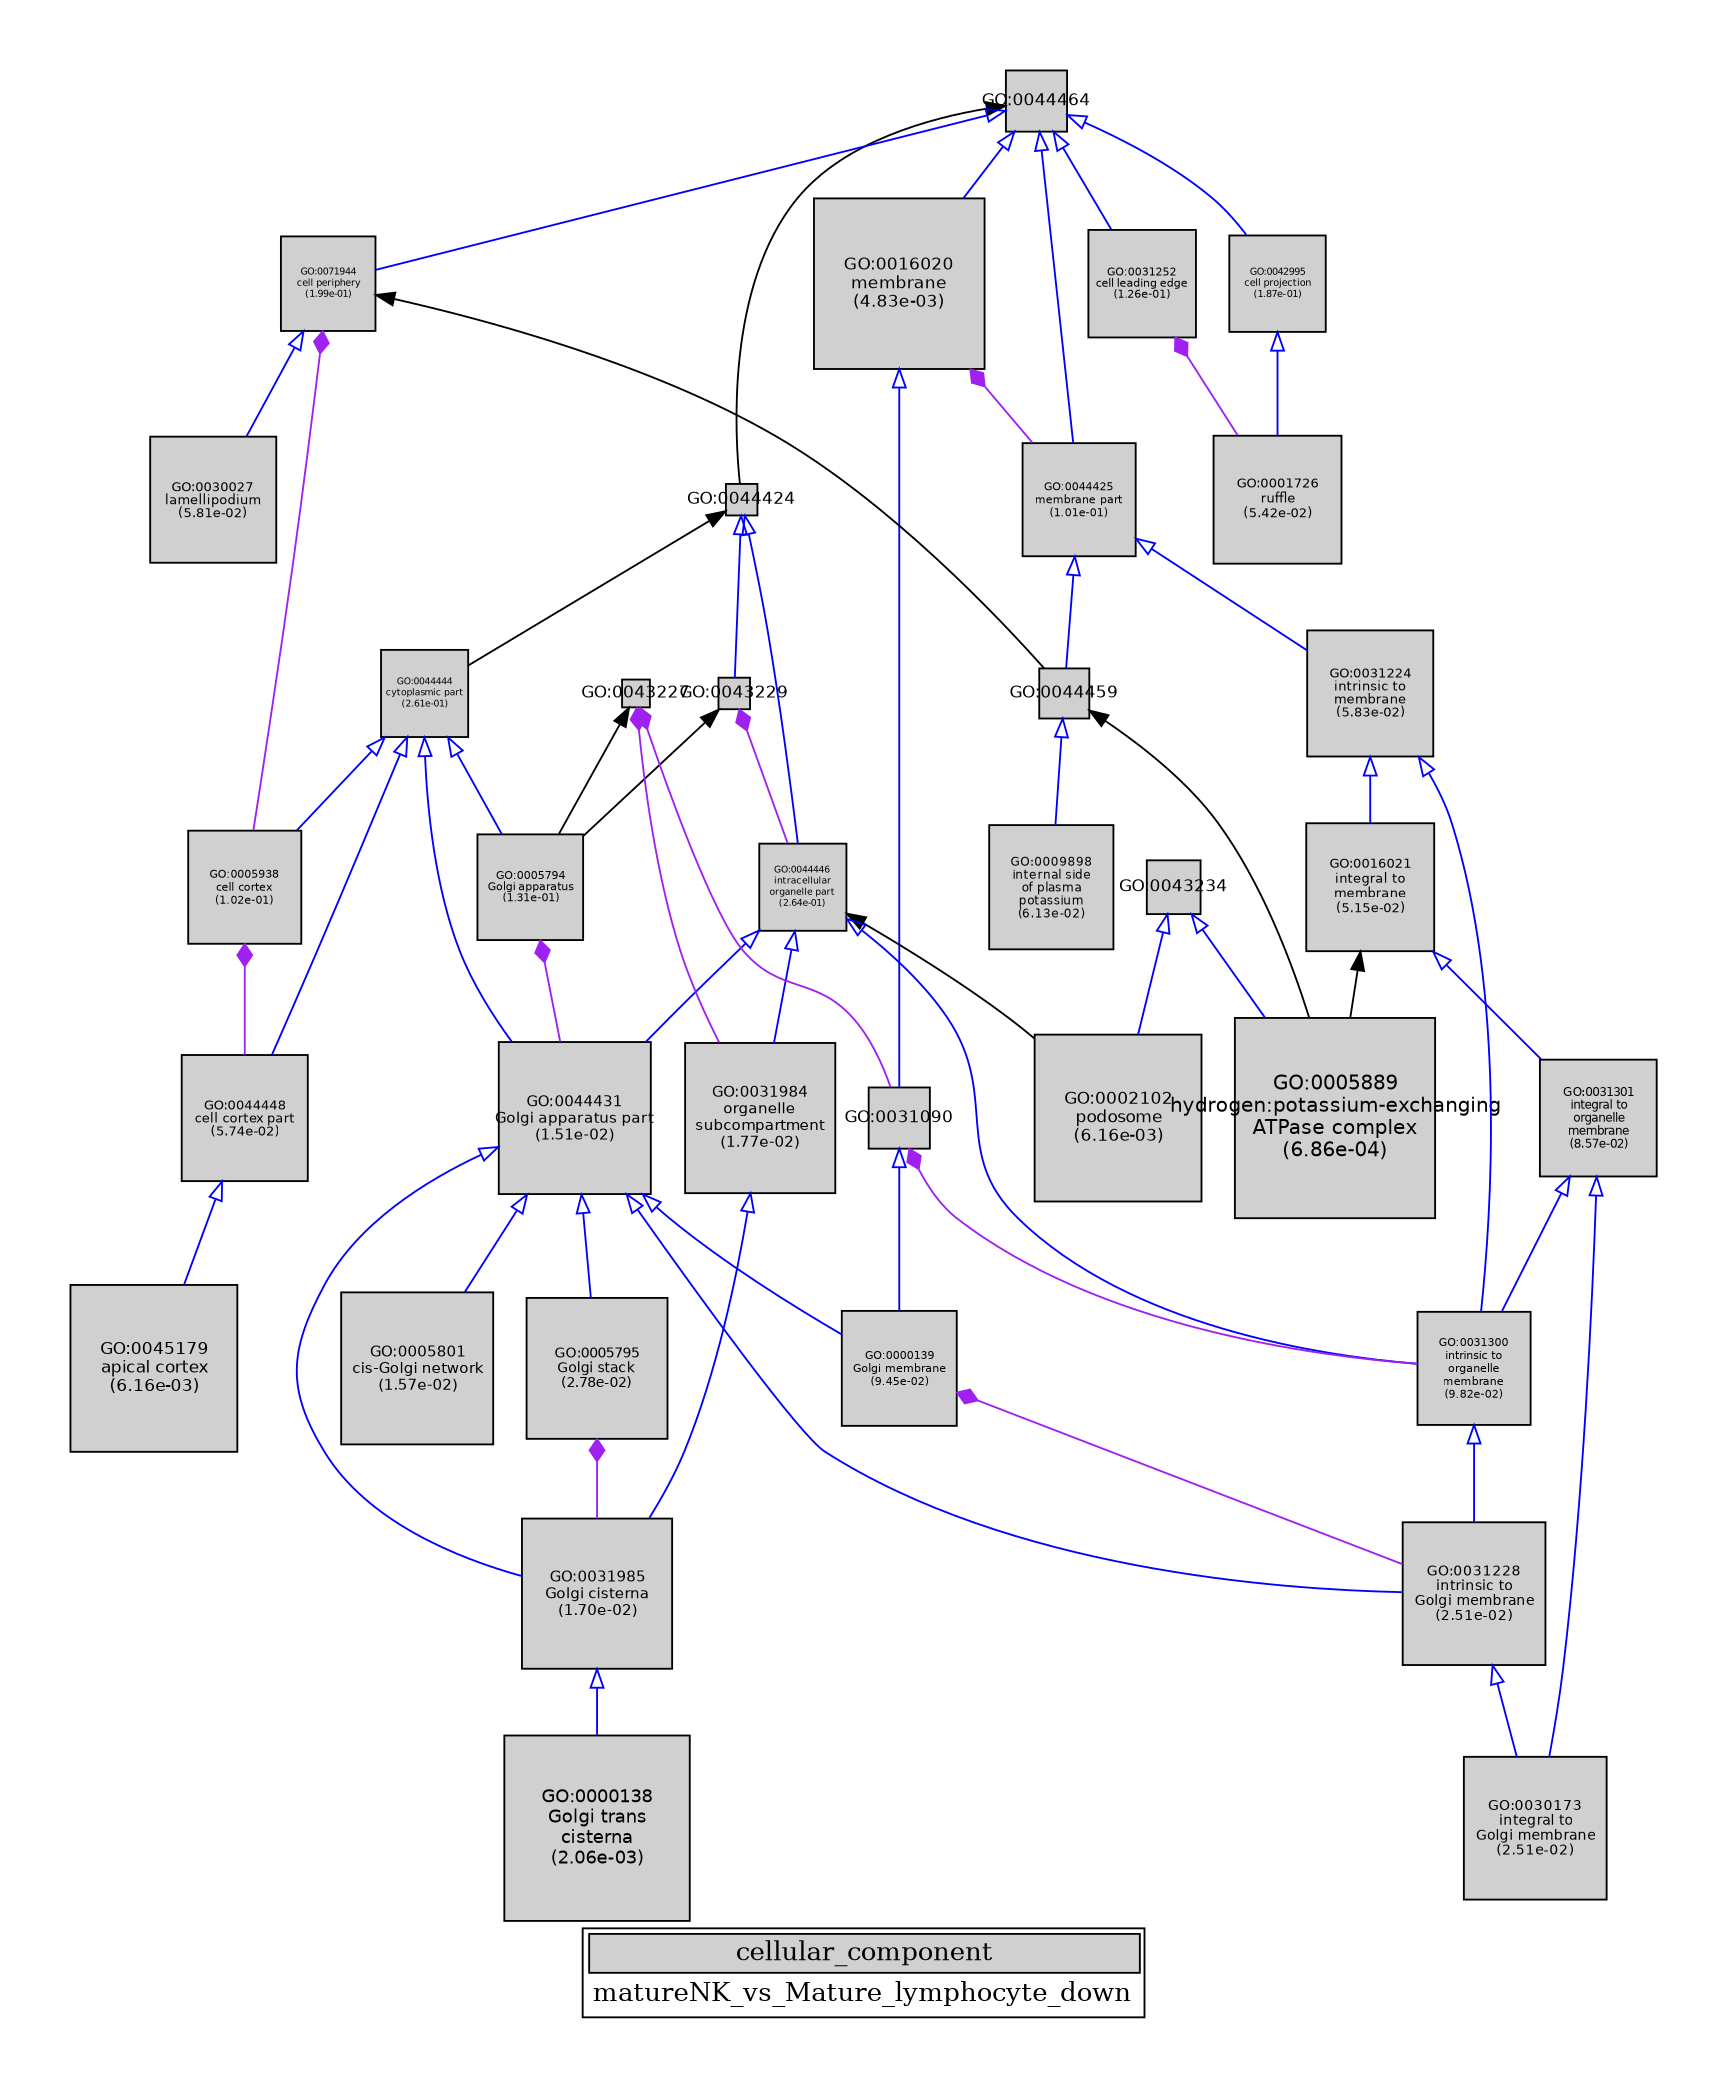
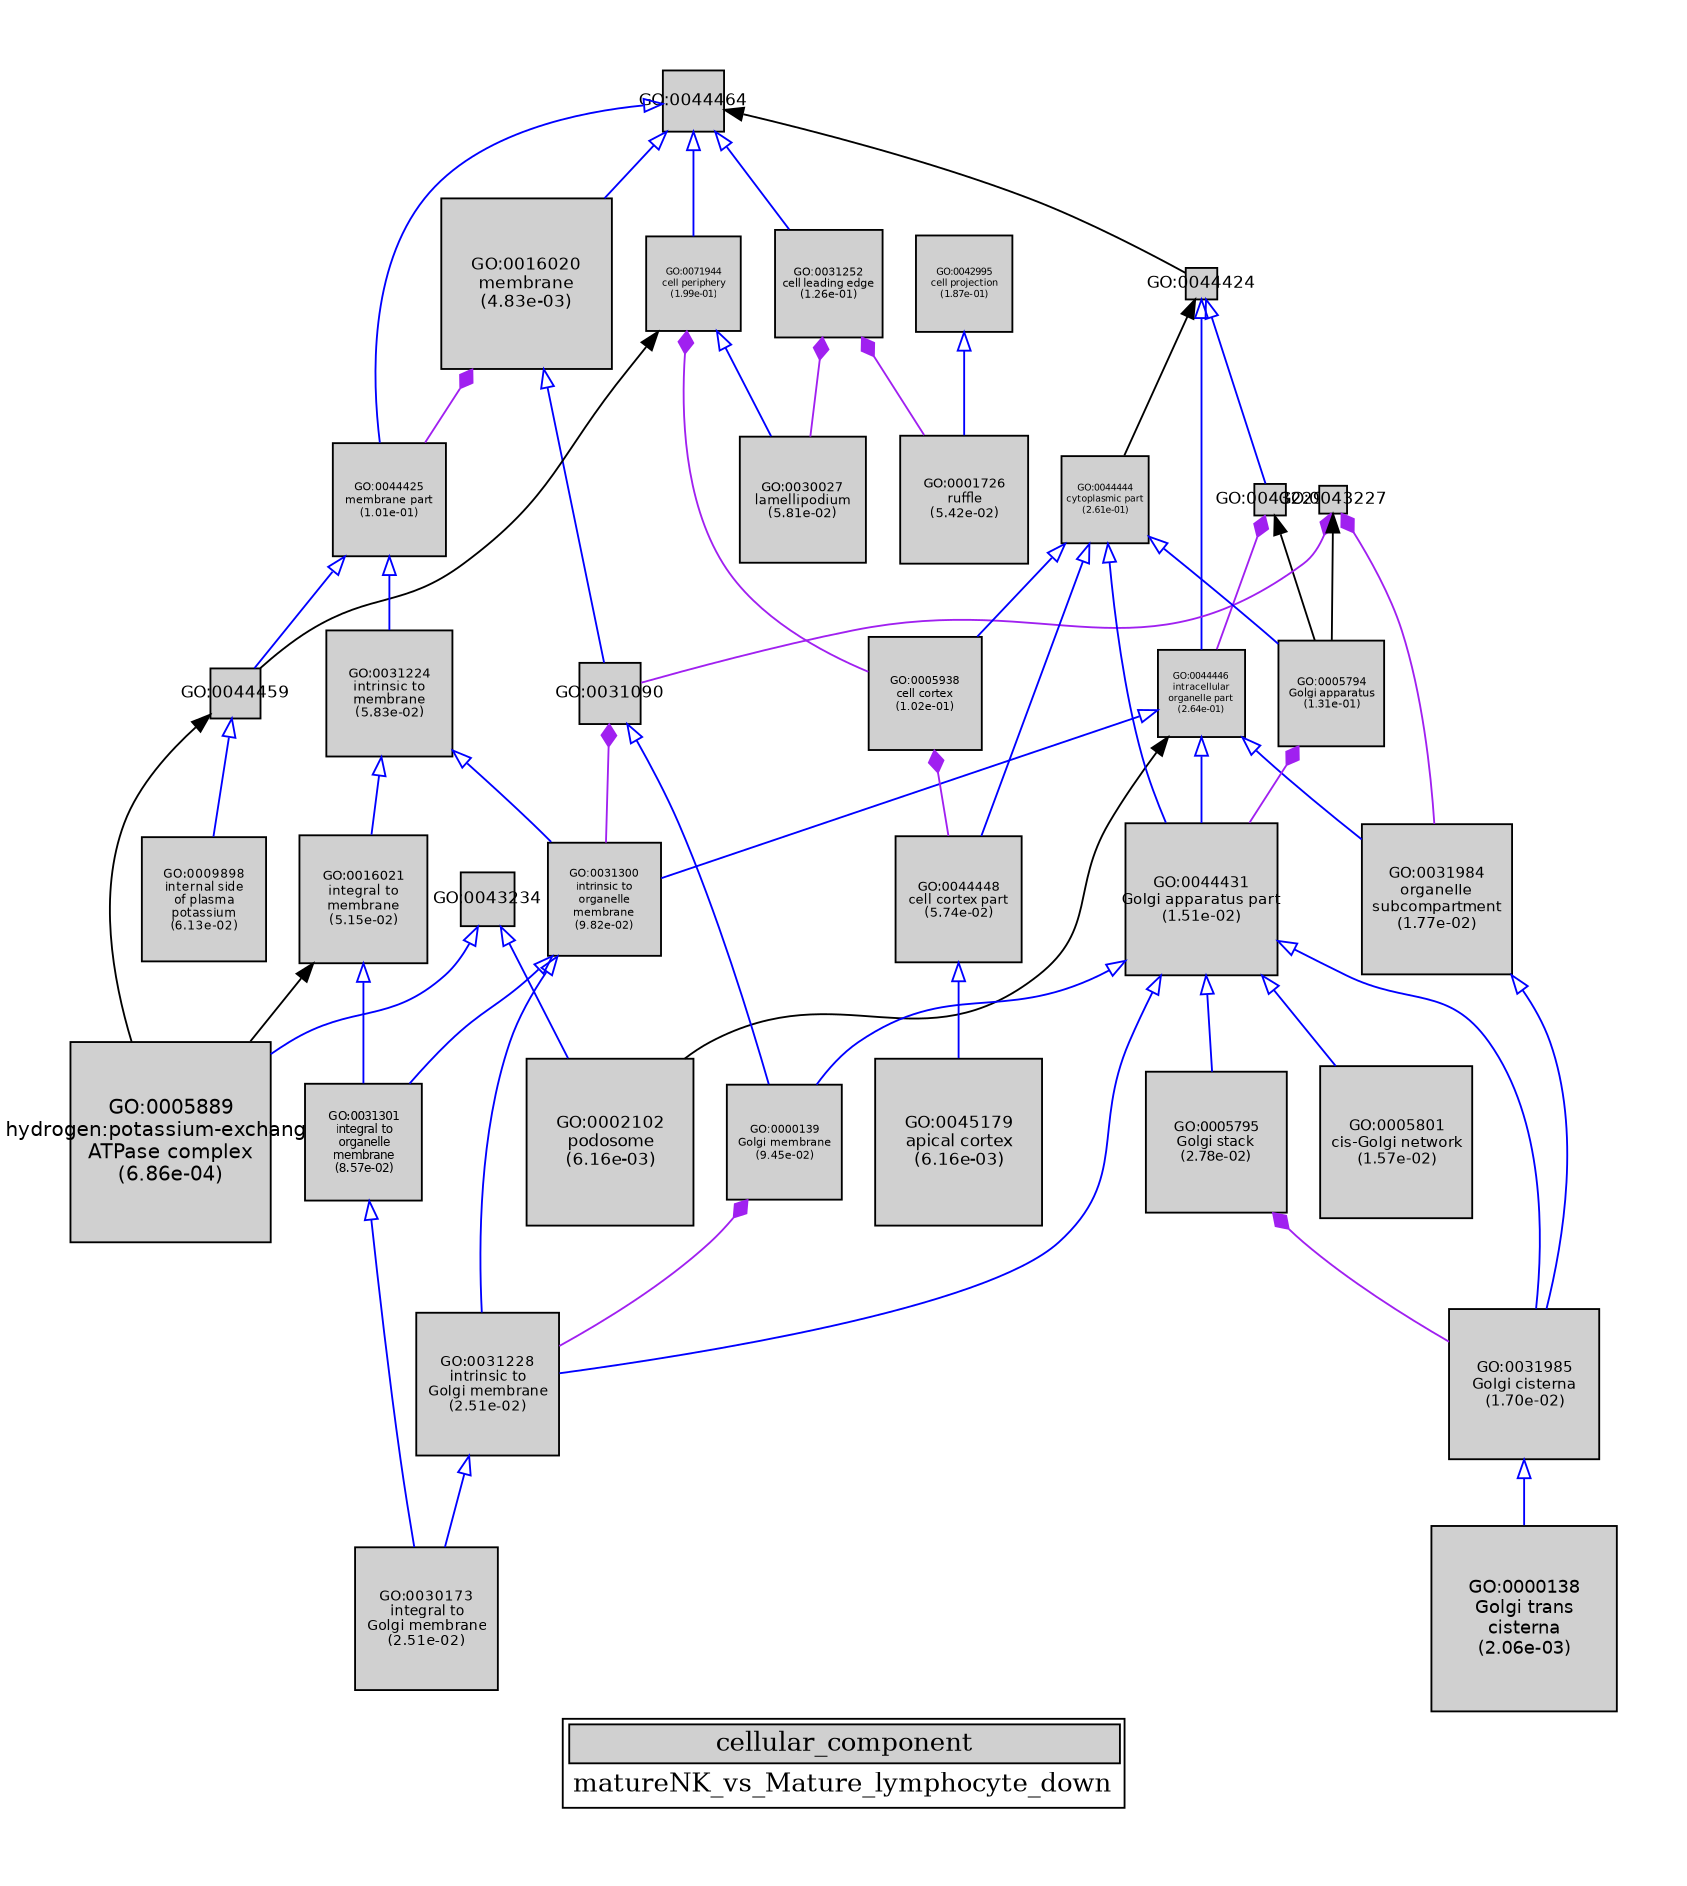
(1172, 169) -> none
none -> (815, 398)
(1532, 1252) -> (471, 1023)
